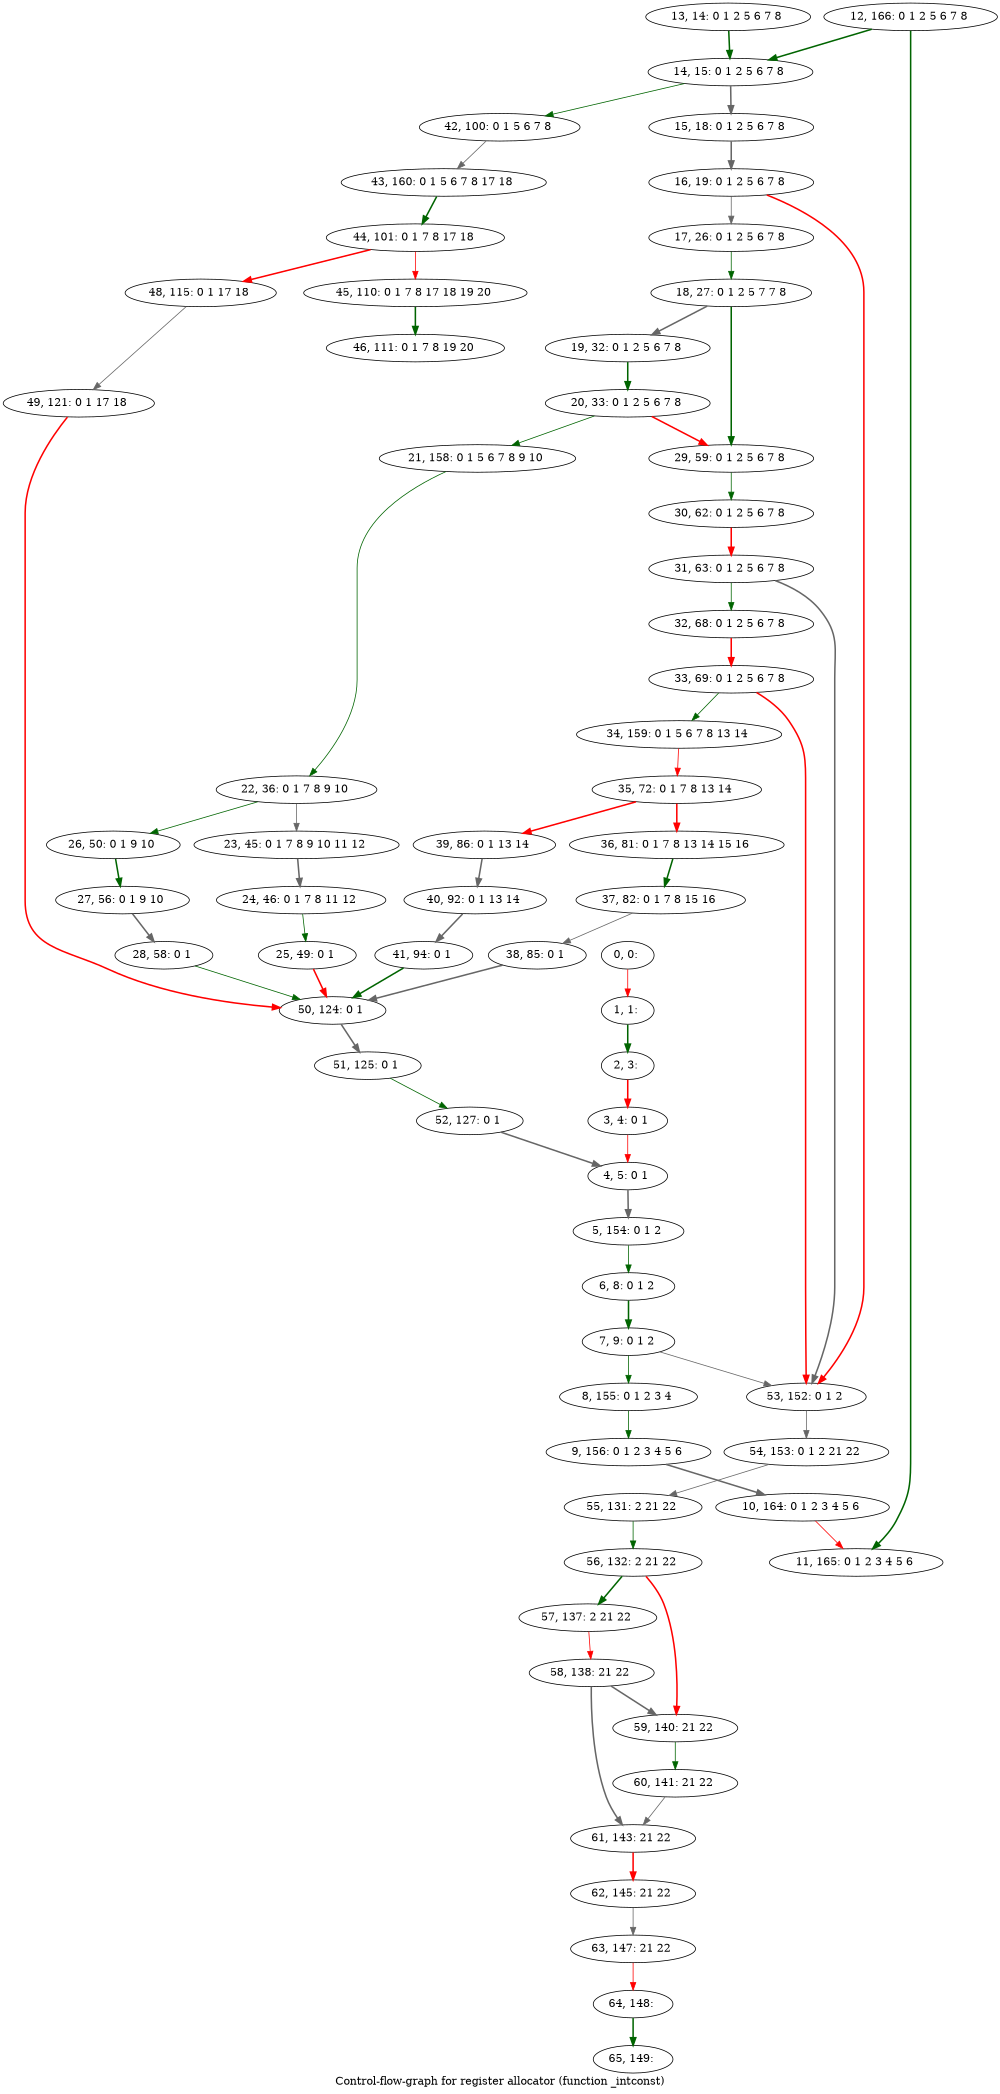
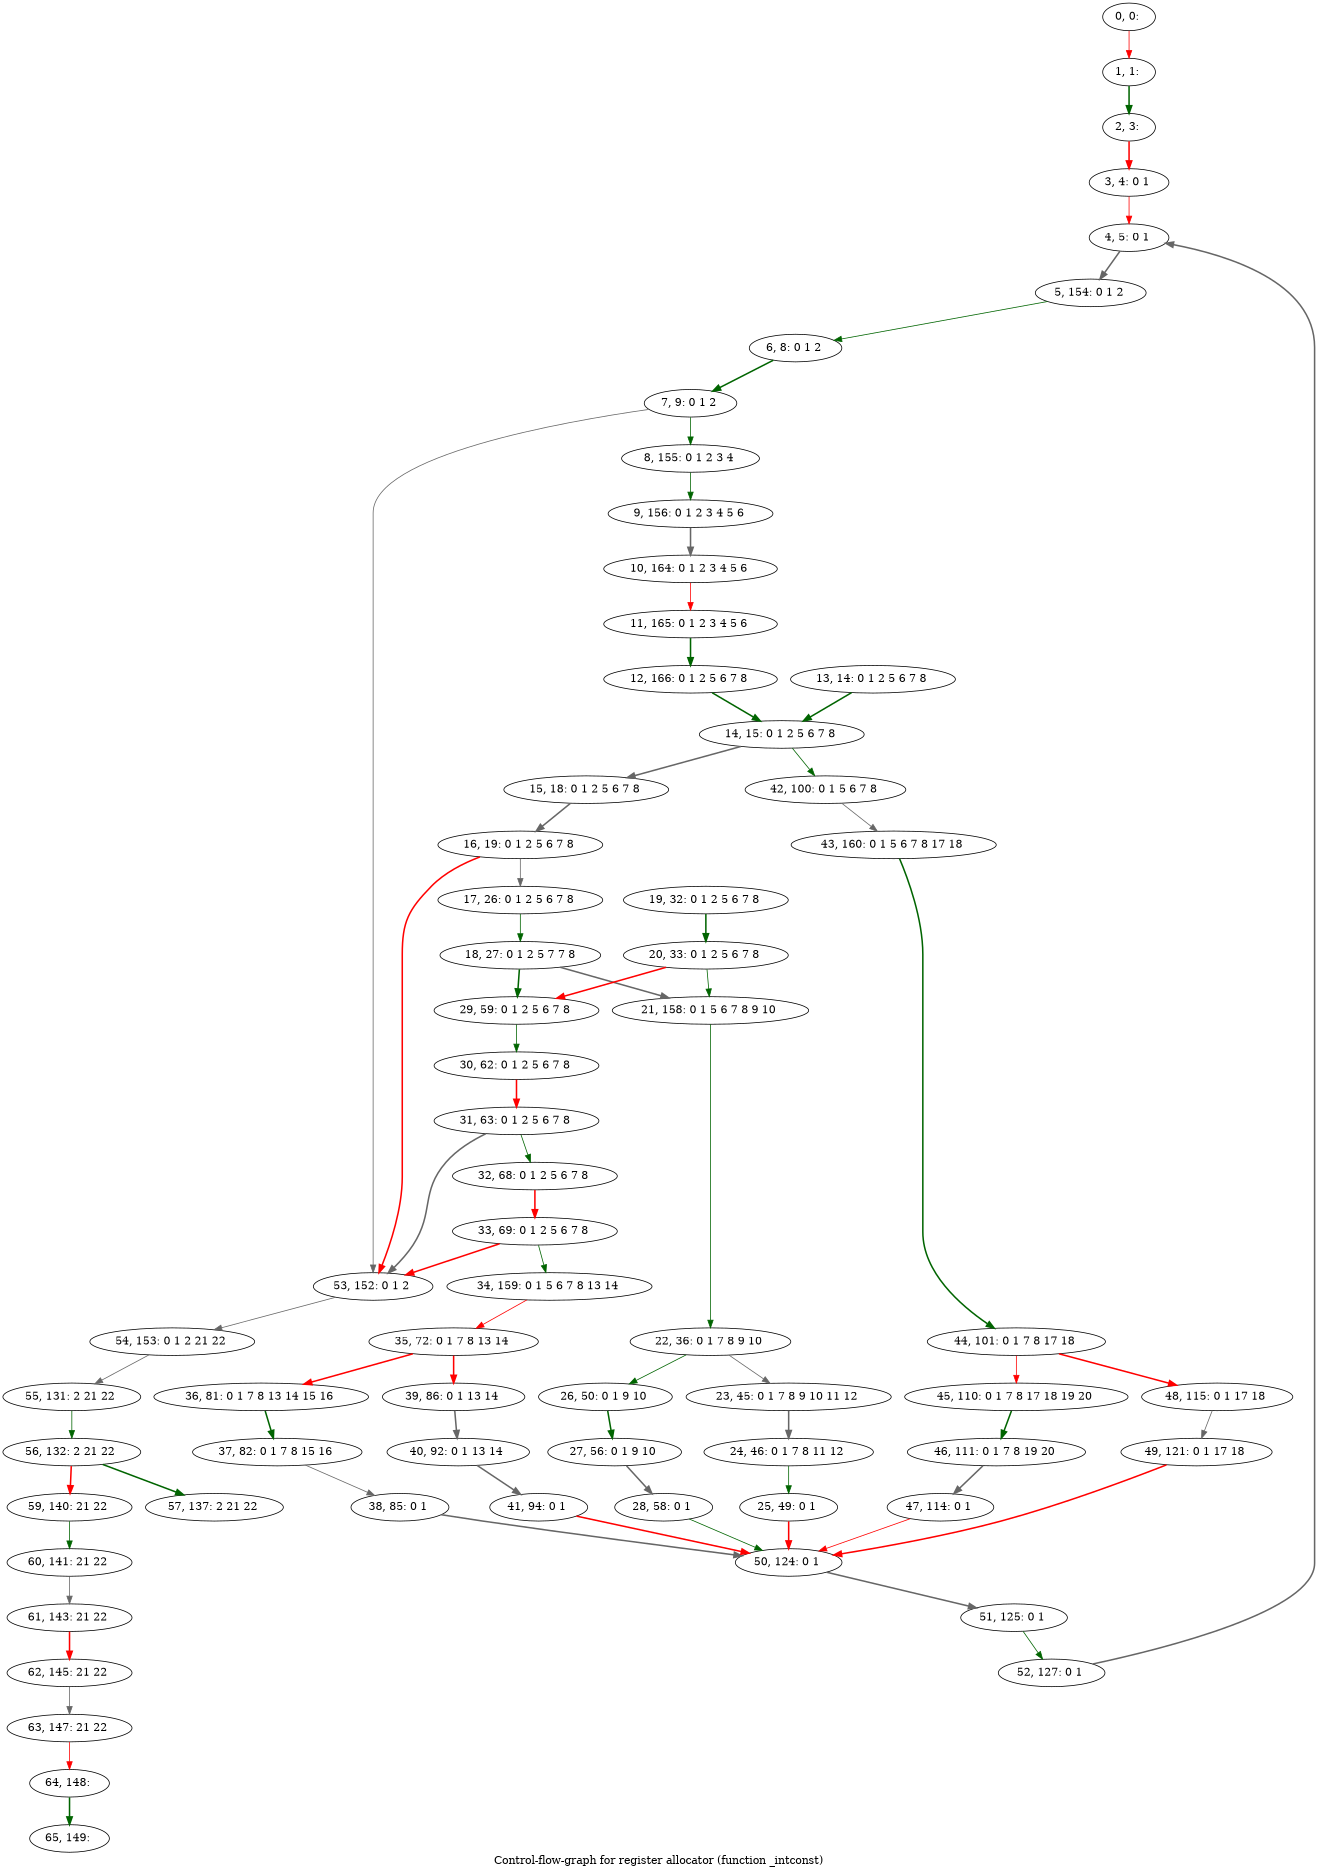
(683, 319) -> (603, 979)
(911, 792) -> (691, 648)
(382, 981) -> (659, 1534)
none -> (940, 1507)
(592, 1673) -> none
